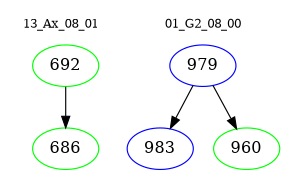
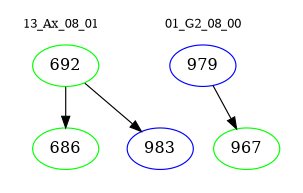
(184, 102) -> (100, 96)
(247, 149) -> (247, 149)
